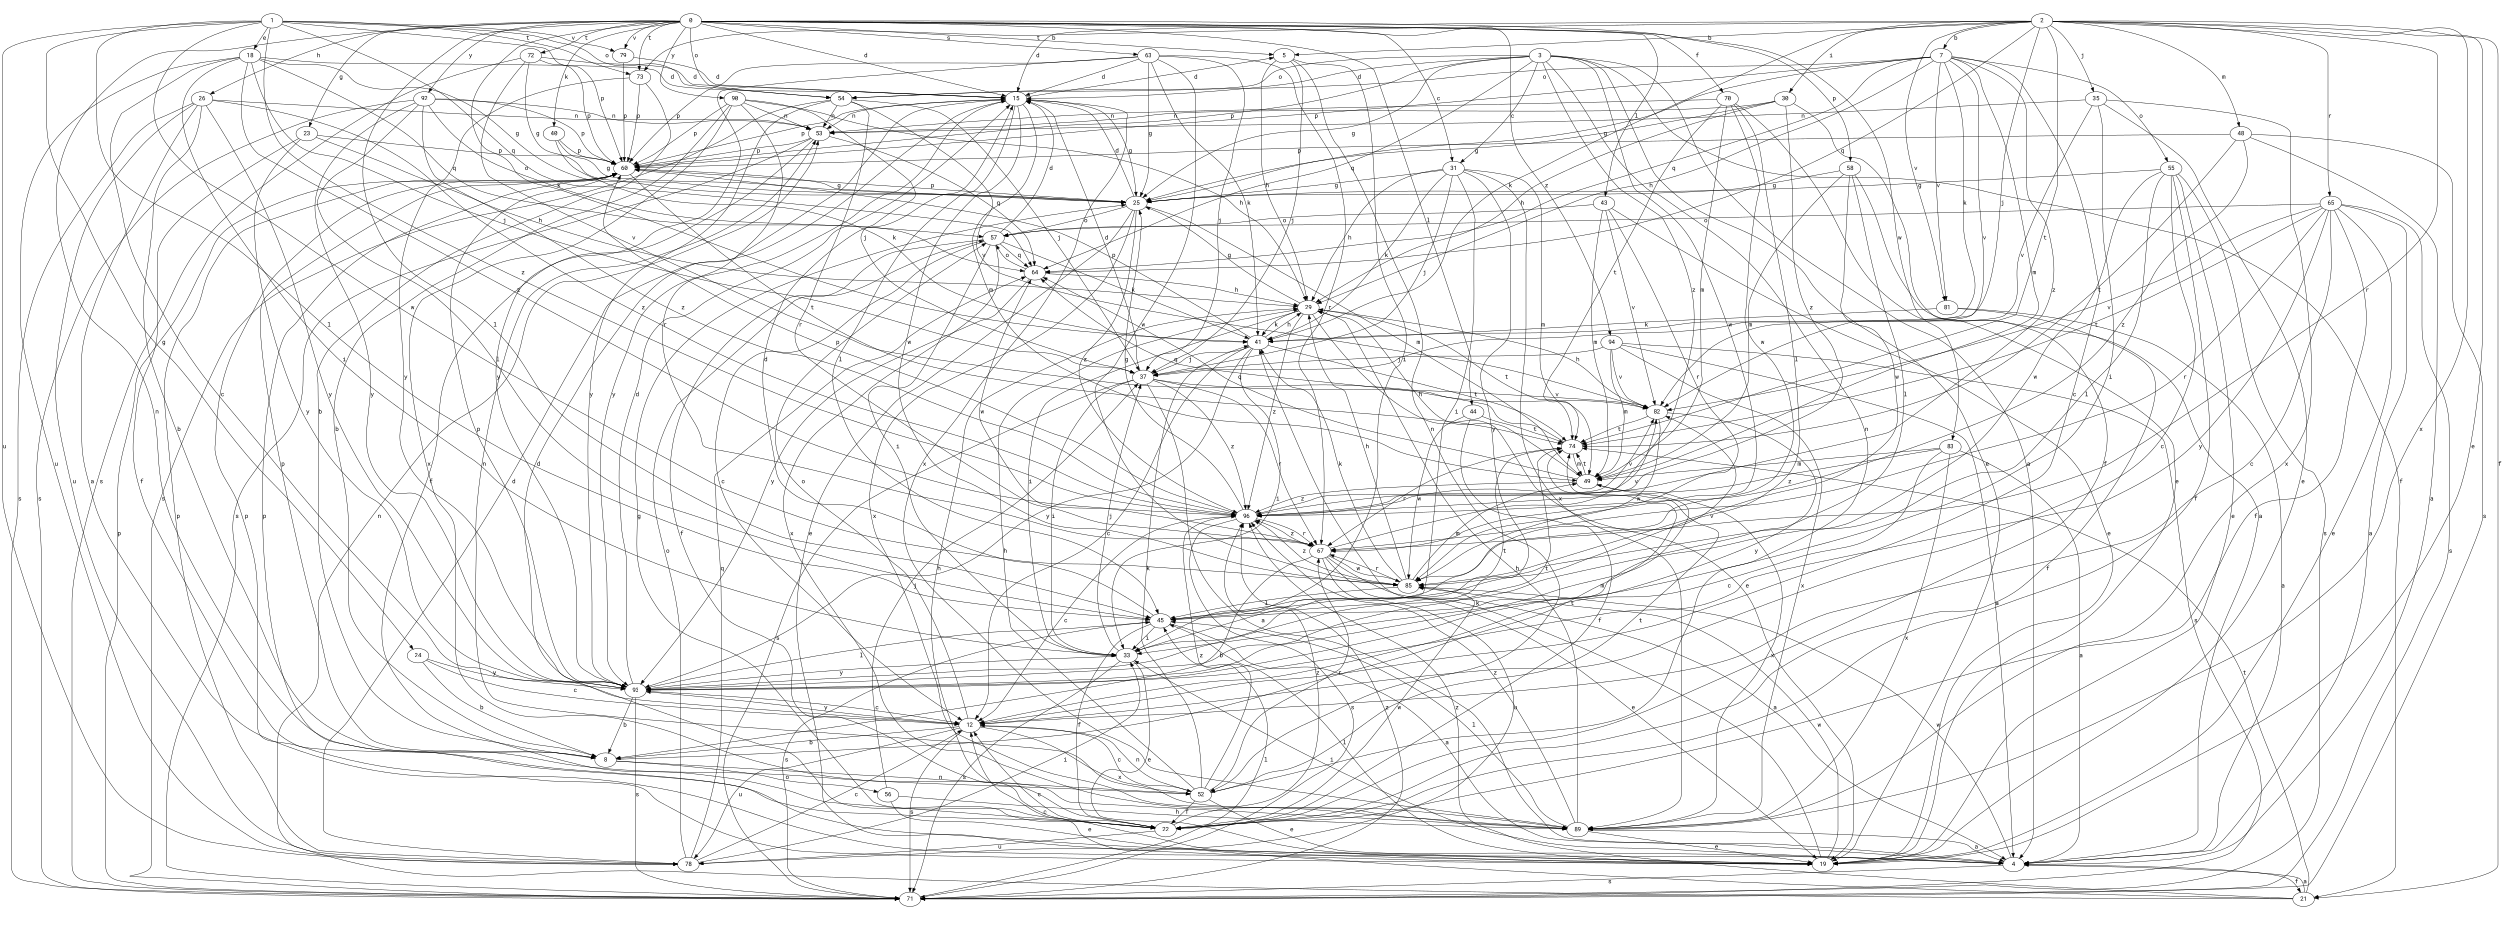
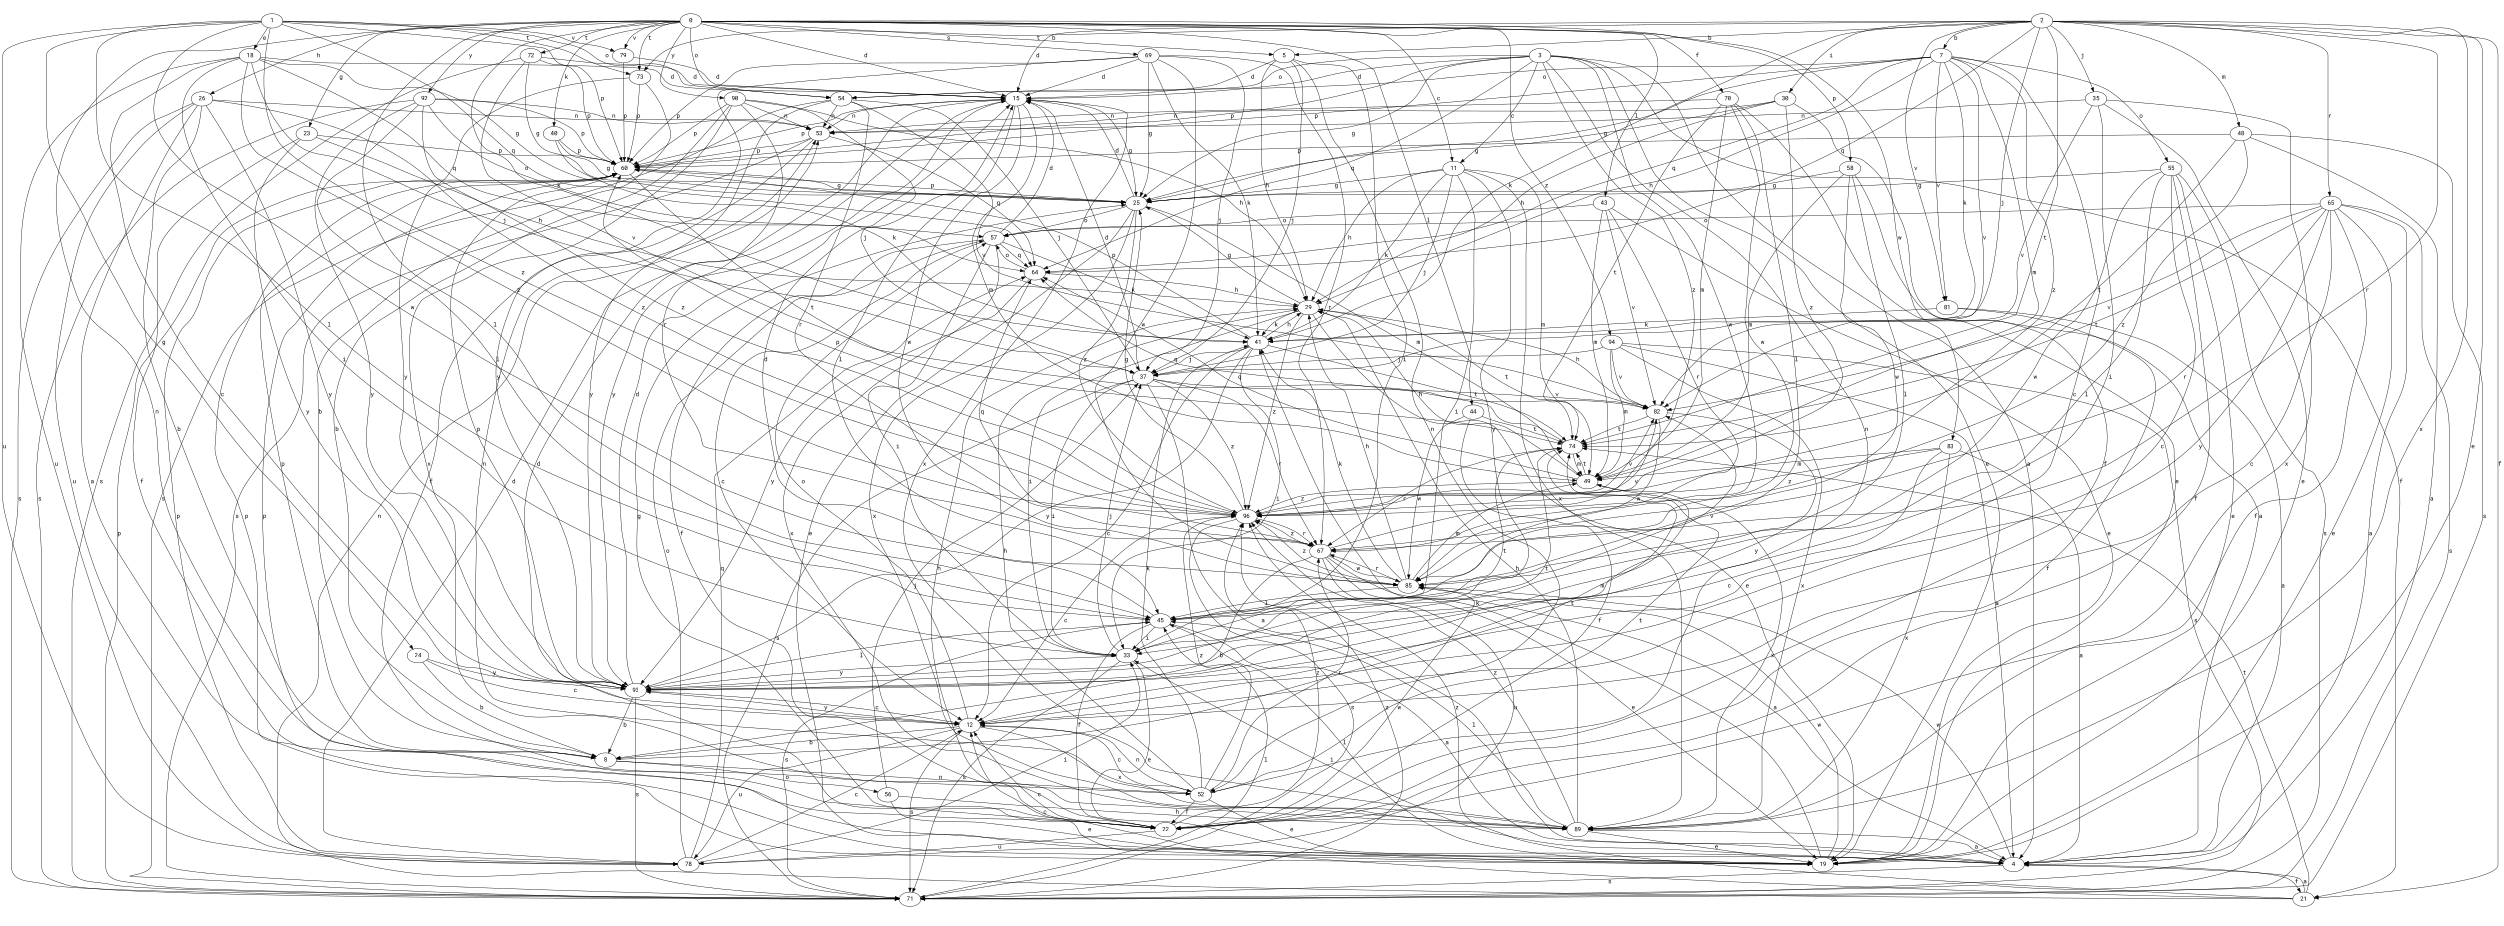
(1148, 56) -> (1148, 56)
(1142, 79) -> (1137, 93)
(1454, 168) -> (1454, 168)
(982, 412) -> (982, 412)
